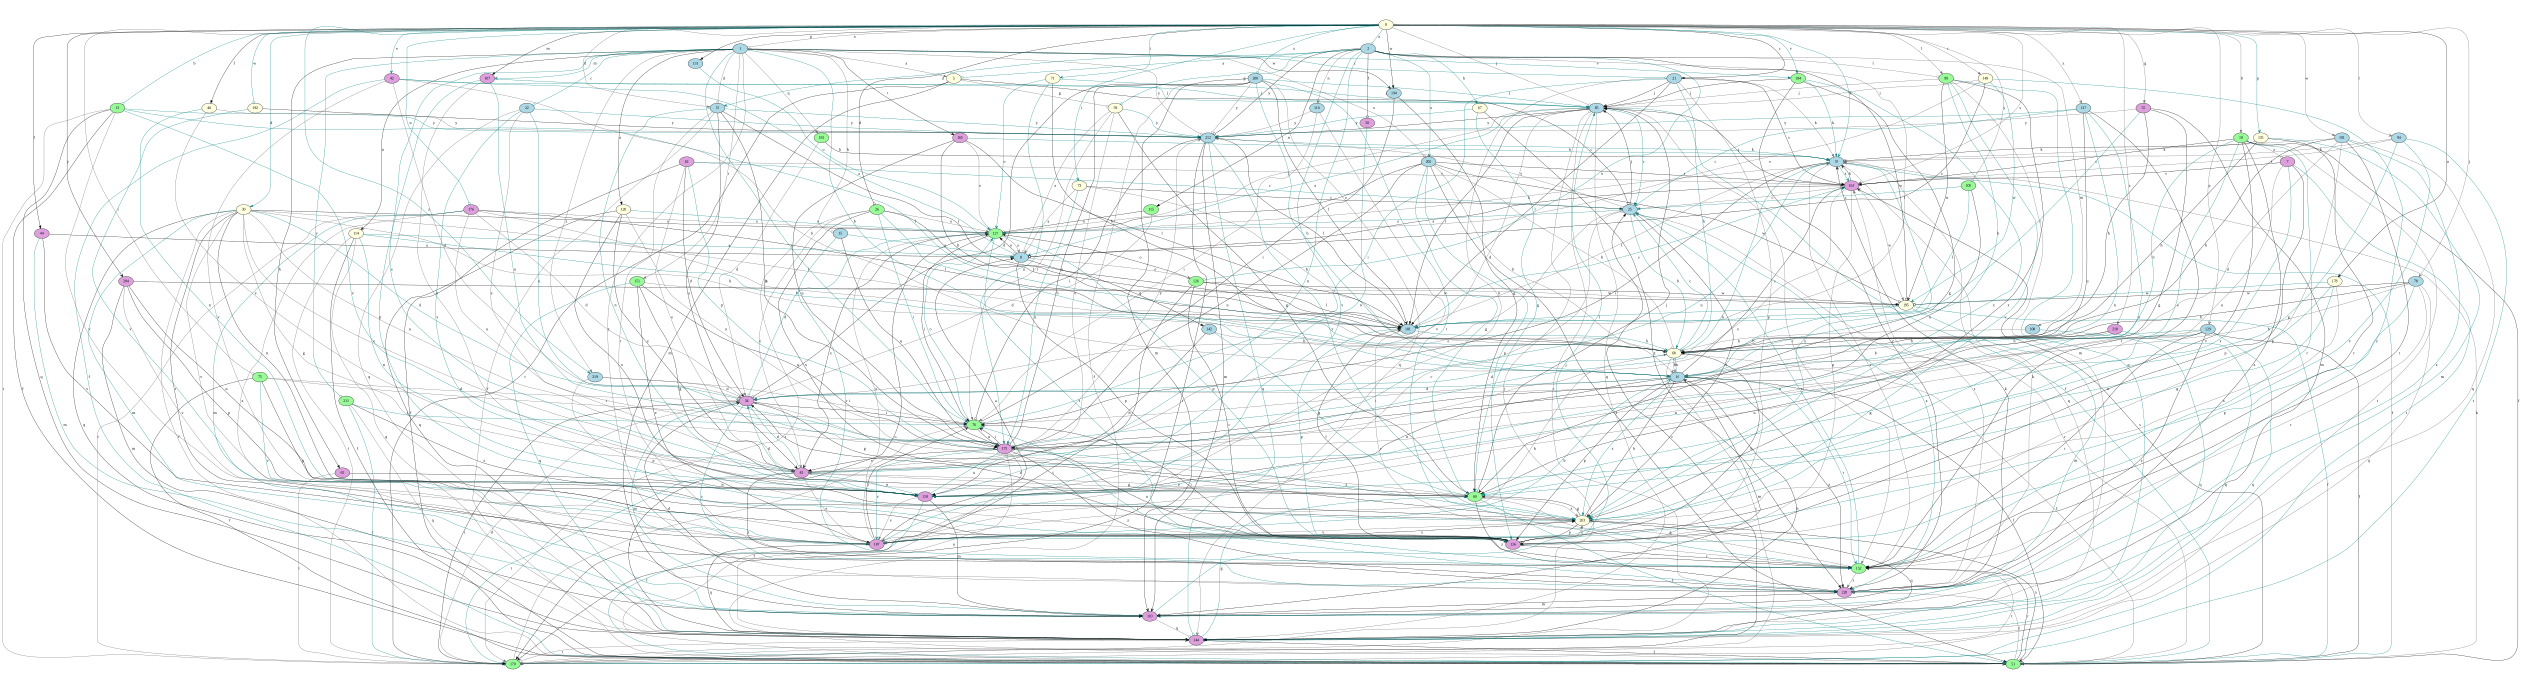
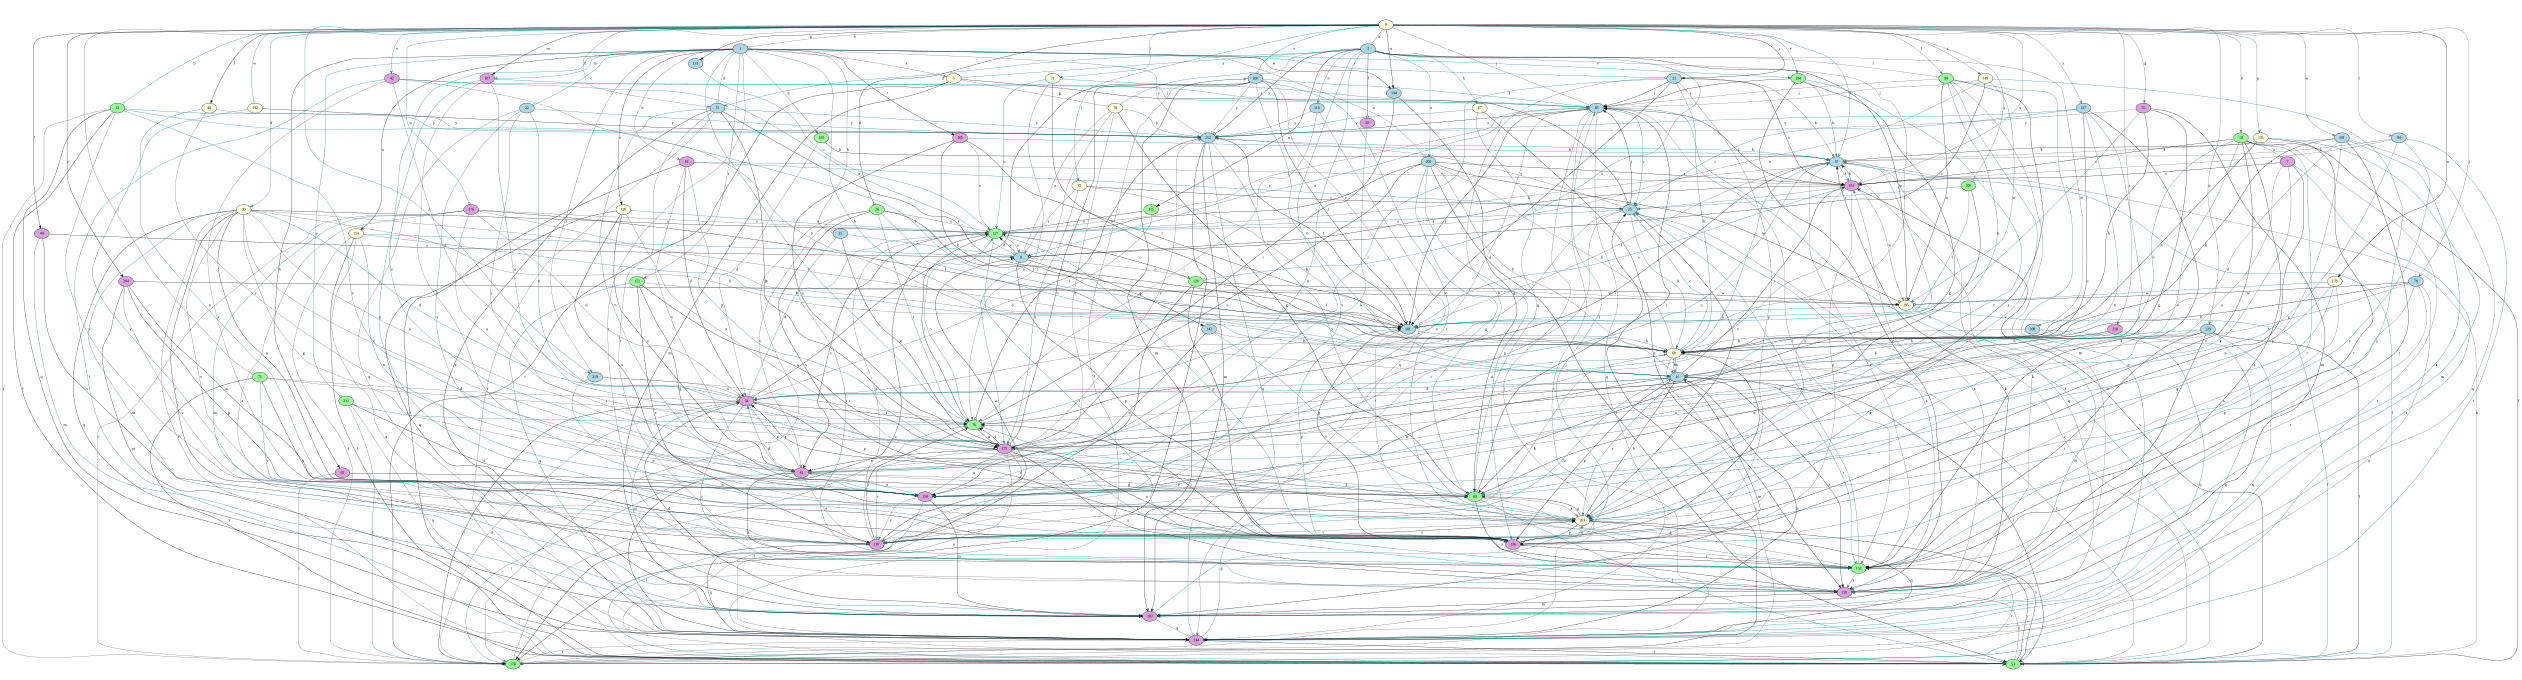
none -> (647, 93)
(690, 303) -> (598, 538)
(1792, 325) -> none
